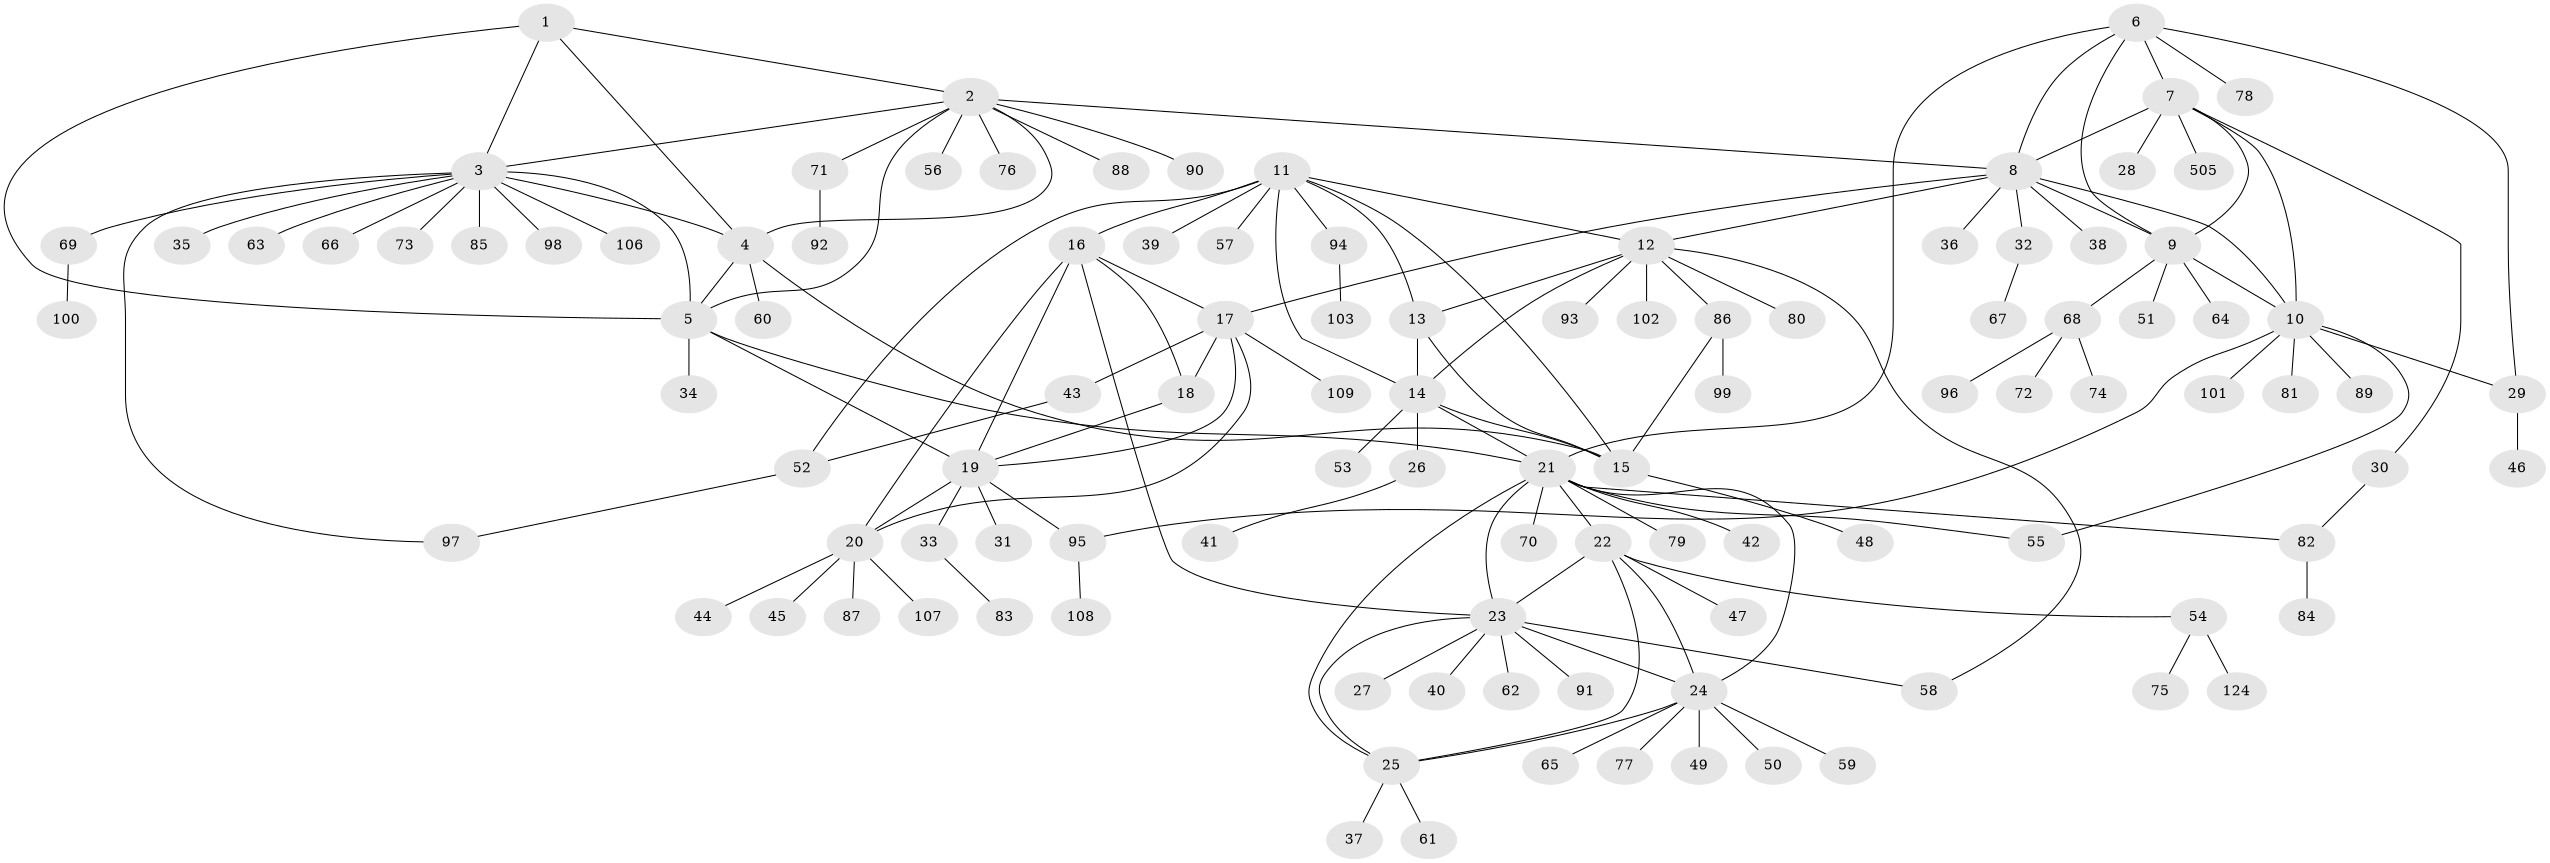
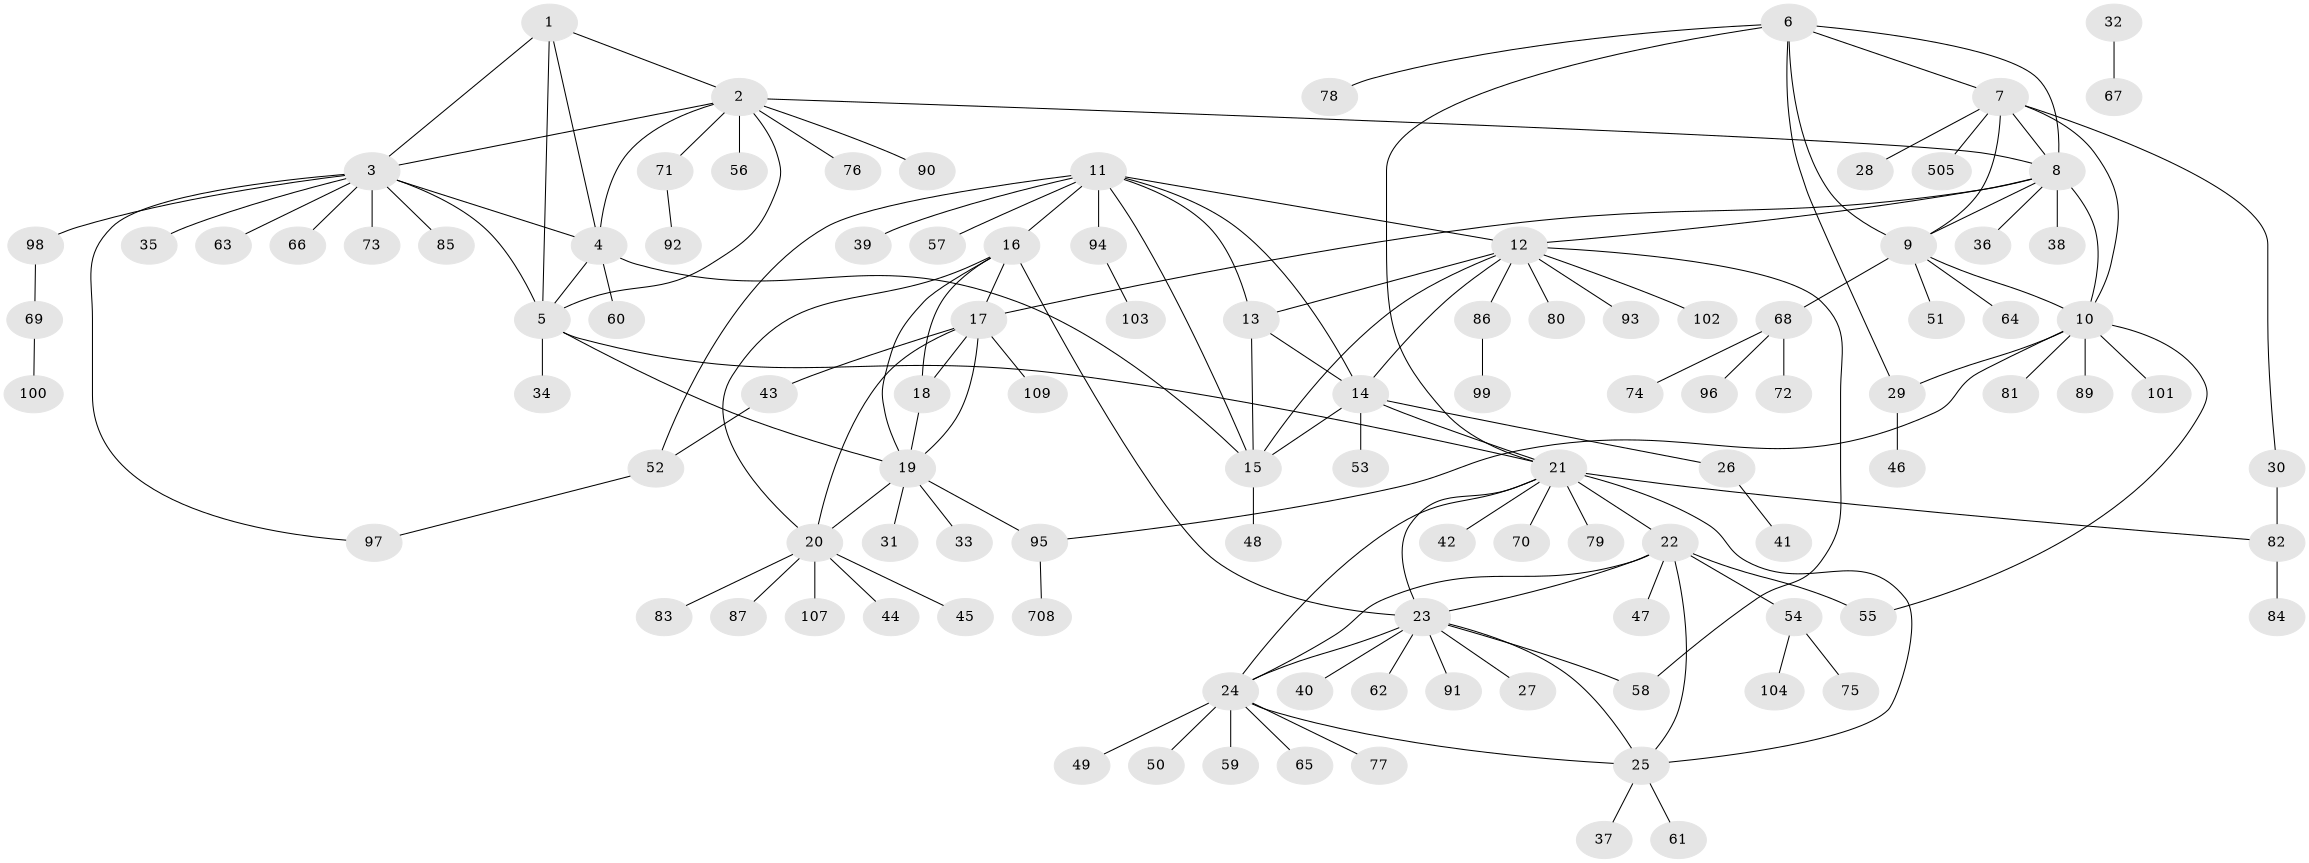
(1121, 171) -> none
(270, 195) -> (35, 283)
(2019, 208) -> none
(630, 246) -> none
(1672, 394) -> (1364, 334)
(1832, 518) -> (1770, 579)
(967, 580) -> (740, 580)
(1081, 617) -> (1042, 617)
(2237, 691) -> (1775, 691)
